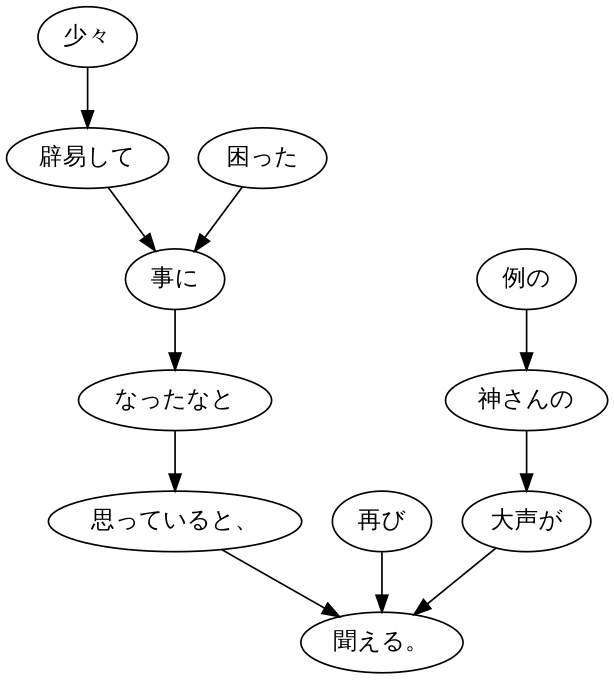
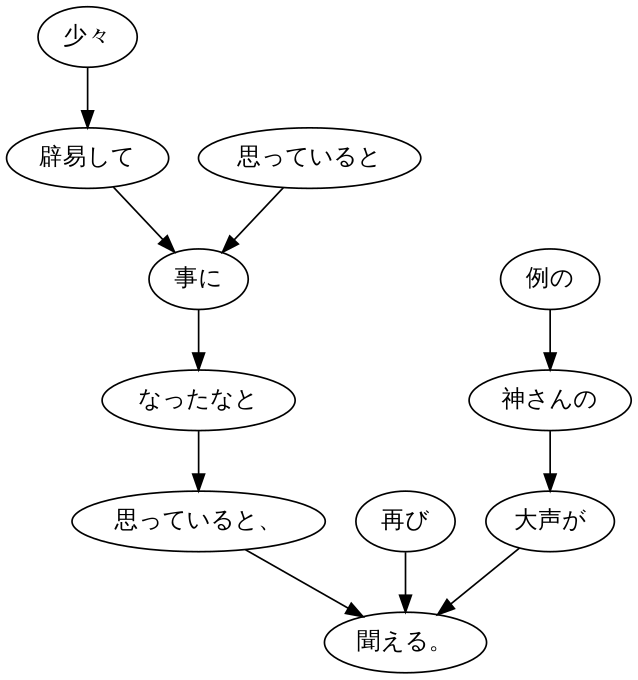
(263, 158) -> (310, 158)
